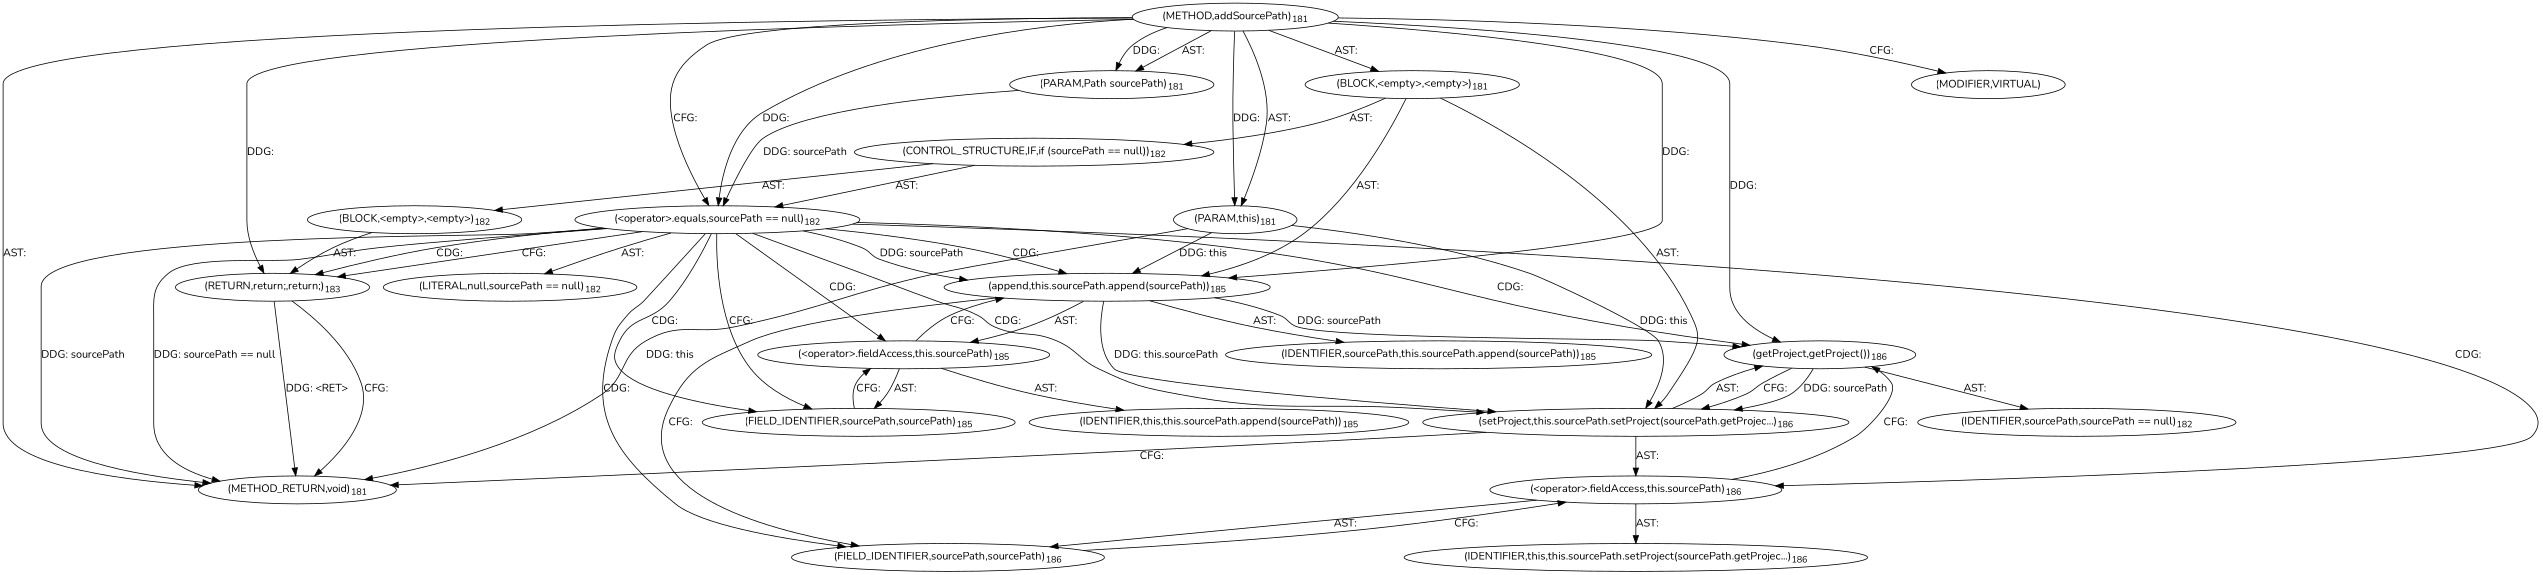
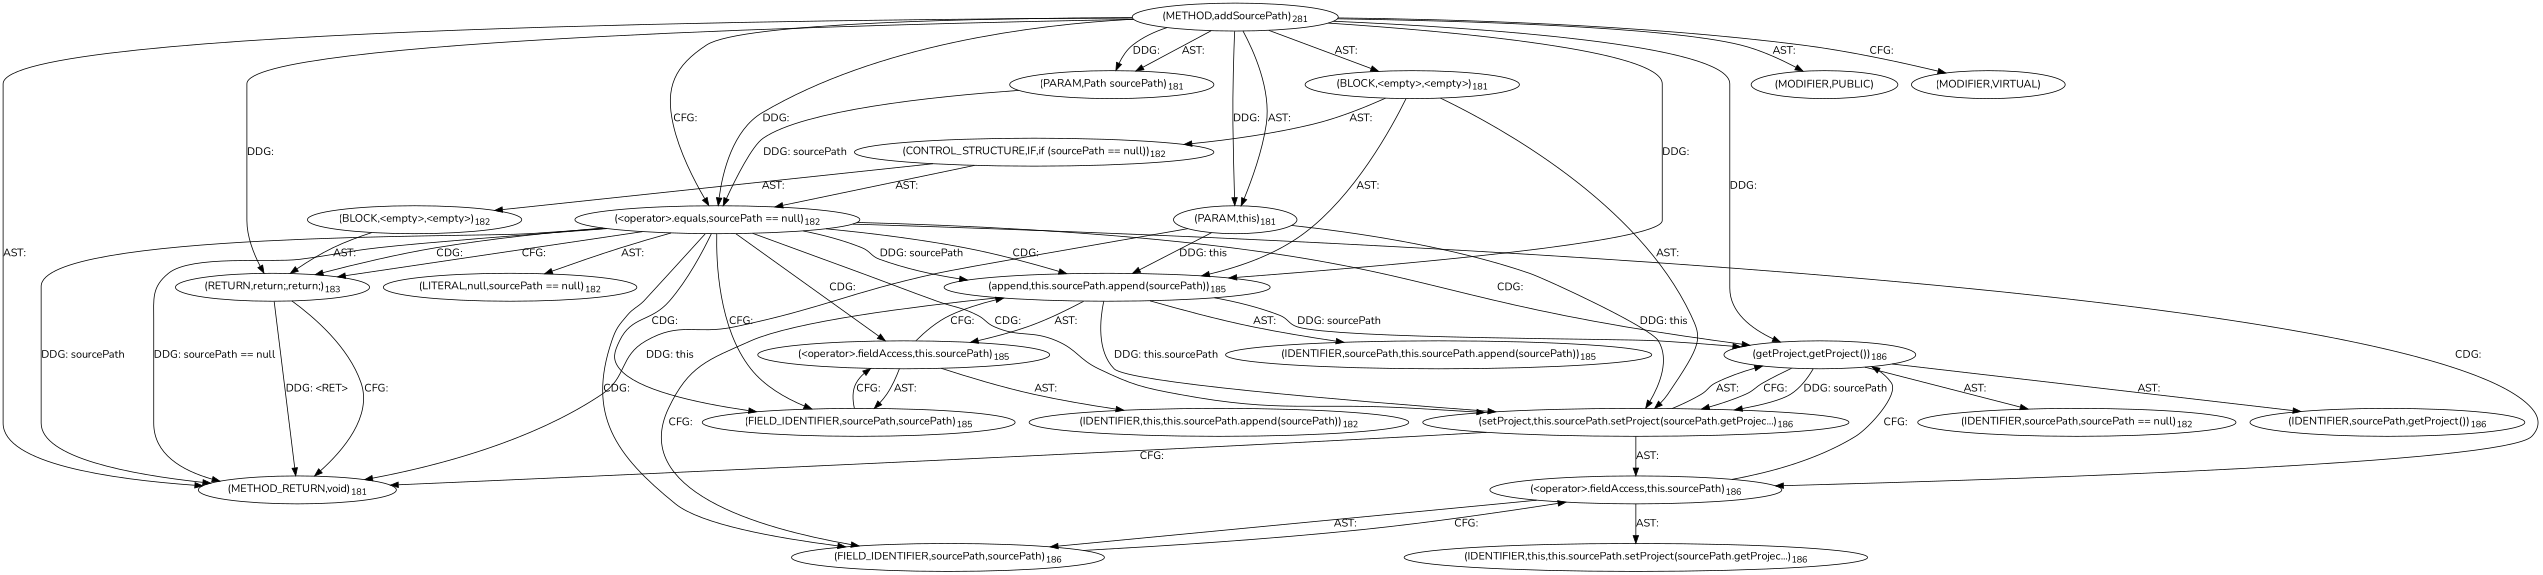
(1300, 16) -> (1300, 16)
none -> (1825, 85)
(1351, 421) -> (1351, 421)
none -> (2387, 422)
